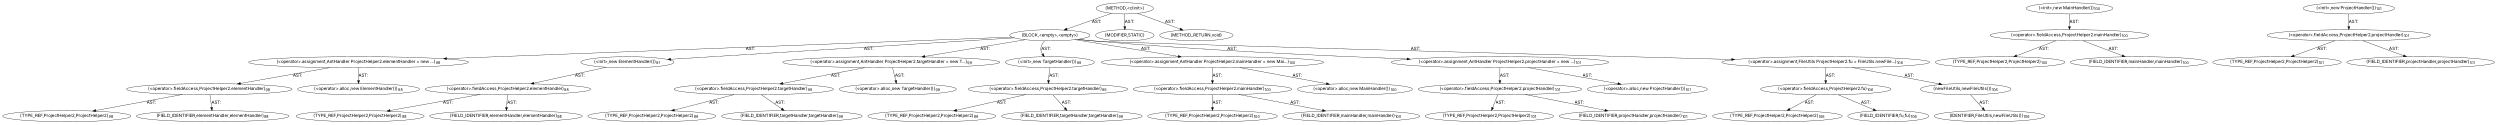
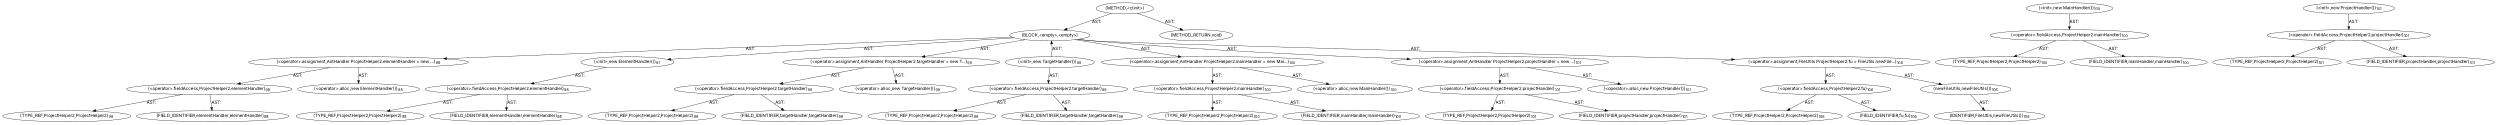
(1125, 35) -> none
(1041, 47) -> (1052, 50)
